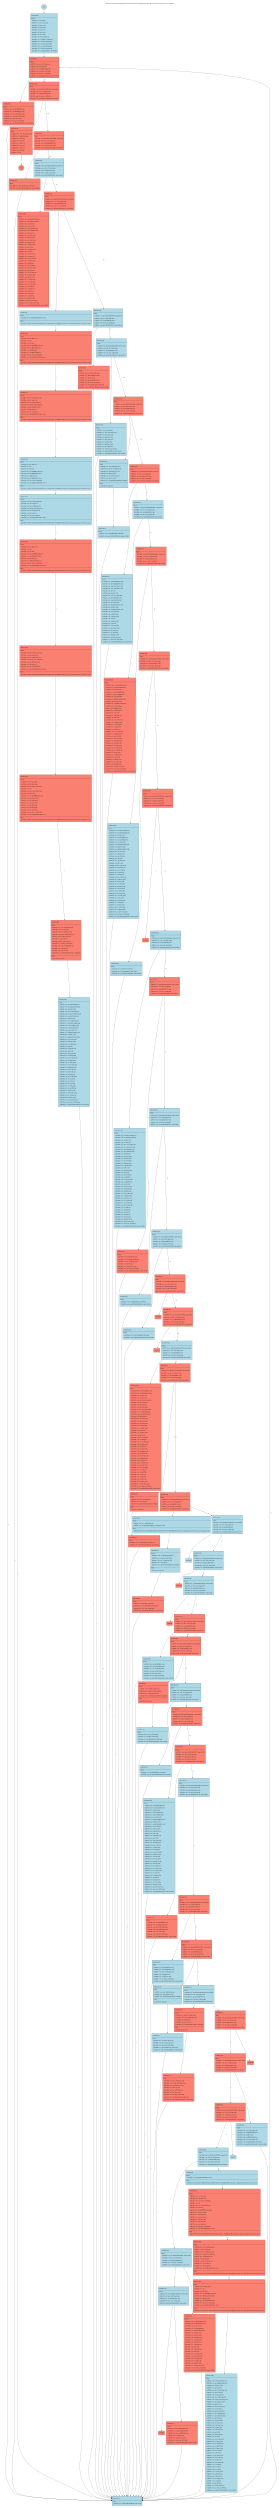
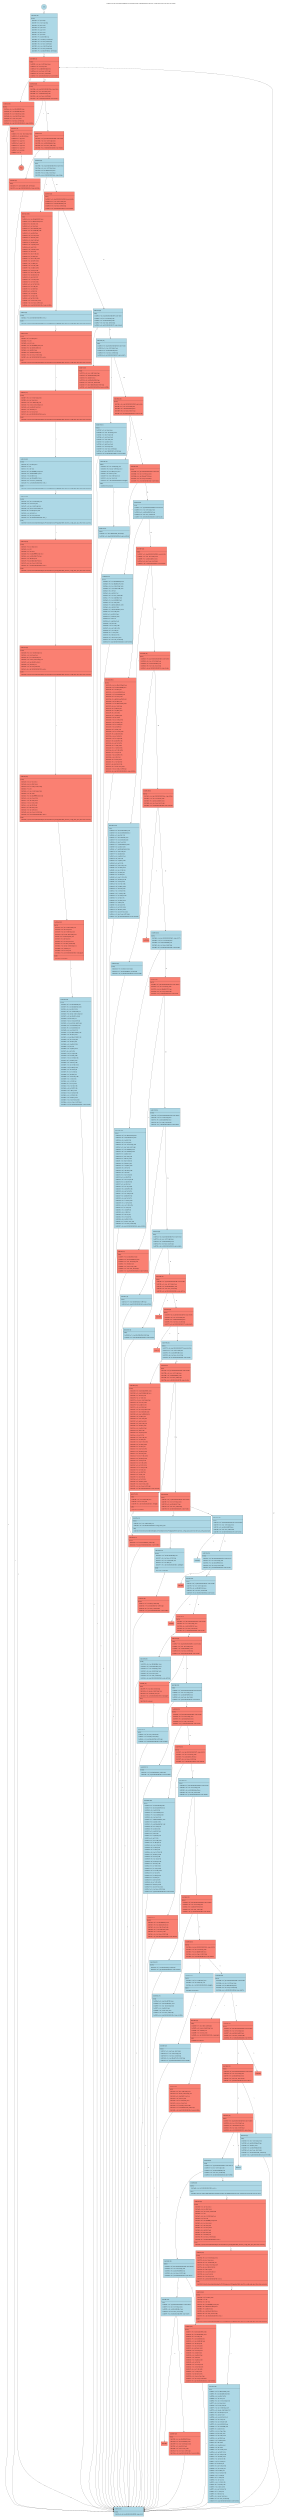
none -> (165, 1966)
